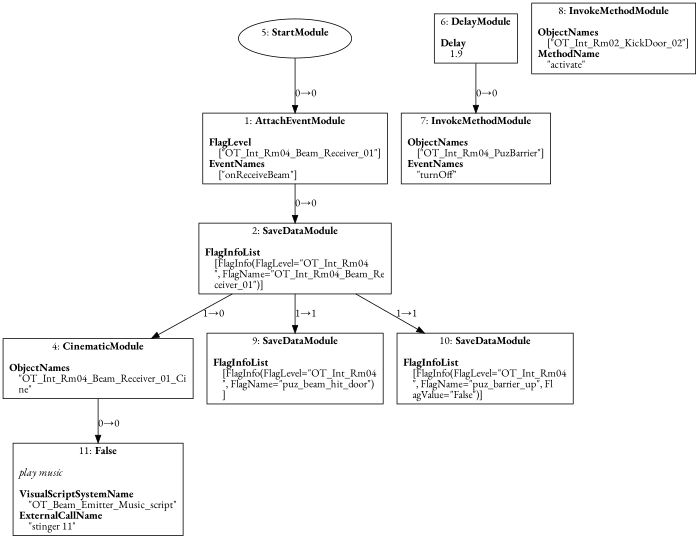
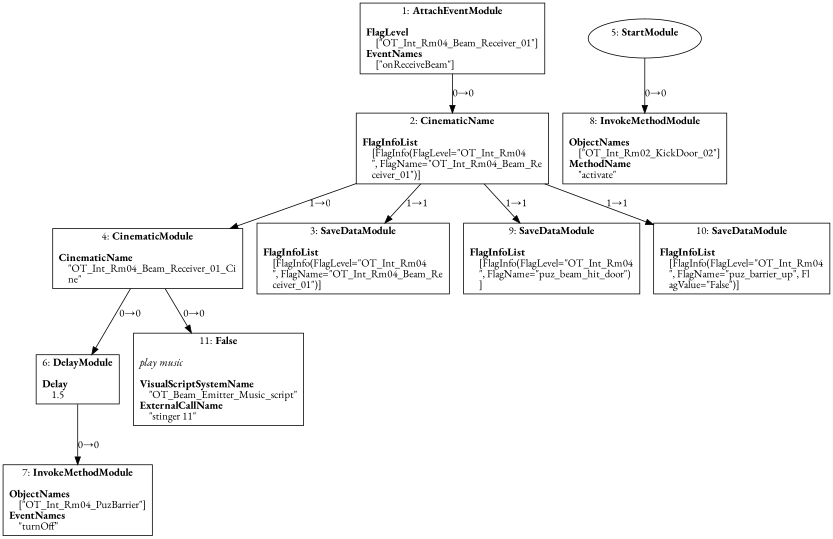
(452, 54) -> (53, 395)
(295, 82) -> (645, 82)
(300, 231) -> (458, 121)
none -> (353, 259)
none -> (113, 318)
(40, 368) -> (96, 258)
